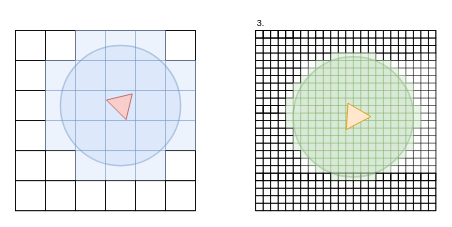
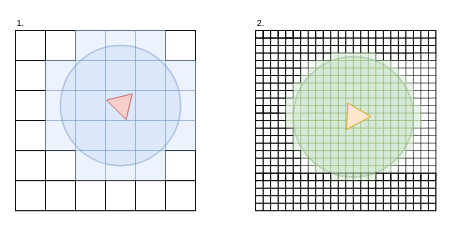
none -> (27, 23)
(261, 23) -> (261, 23)
